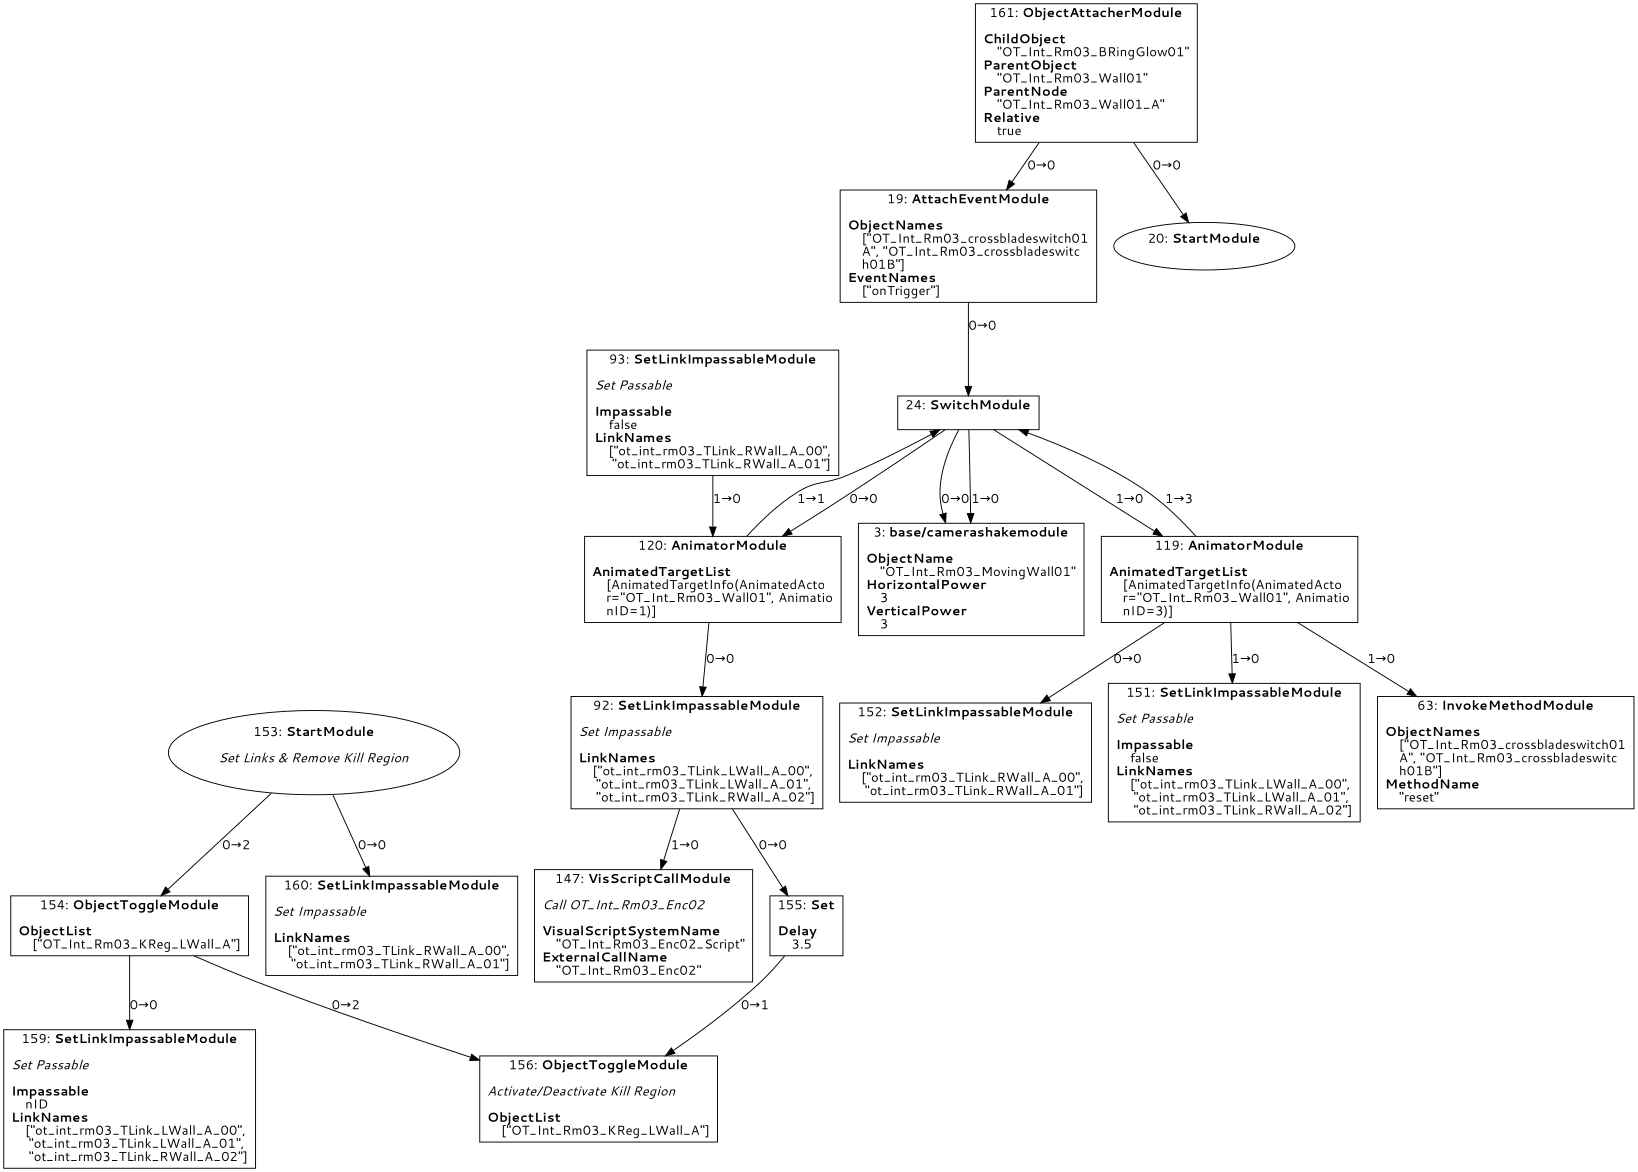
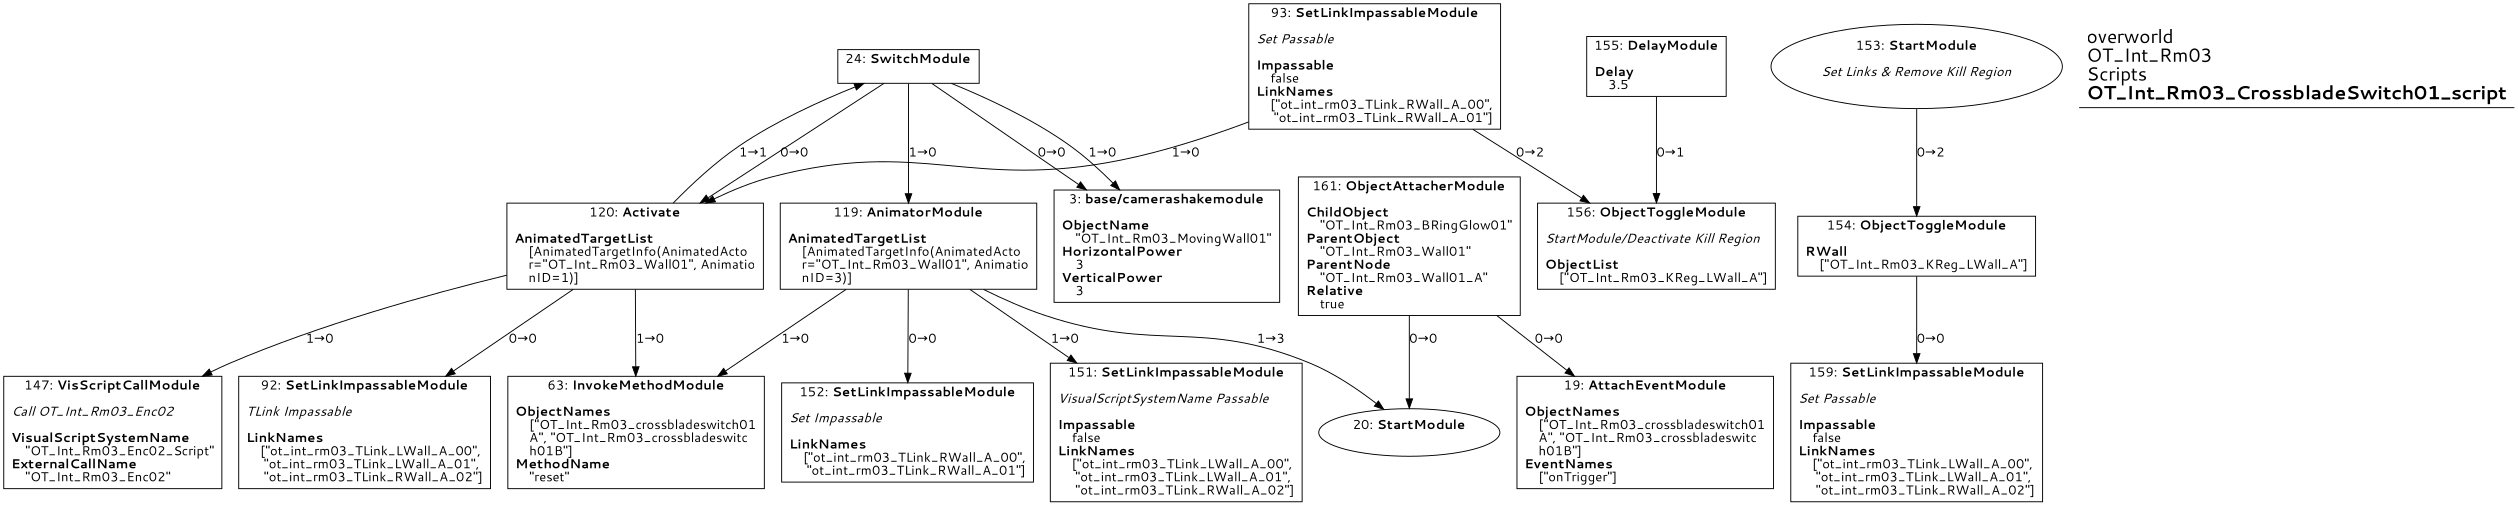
none -> (2297, 66)
none -> (636, 328)
(968, 344) -> none
(1119, 474) -> (1184, 337)
(729, 546) -> (652, 212)
(1155, 719) -> (1164, 399)
(625, 732) -> (299, 412)
(672, 835) -> (357, 317)
(758, 848) -> none
(823, 905) -> (1673, 46)
(392, 926) -> none
(55, 931) -> (1827, 252)
(331, 1010) -> (1527, 164)
(582, 1092) -> (1653, 239)
(30, 1105) -> (1820, 438)
